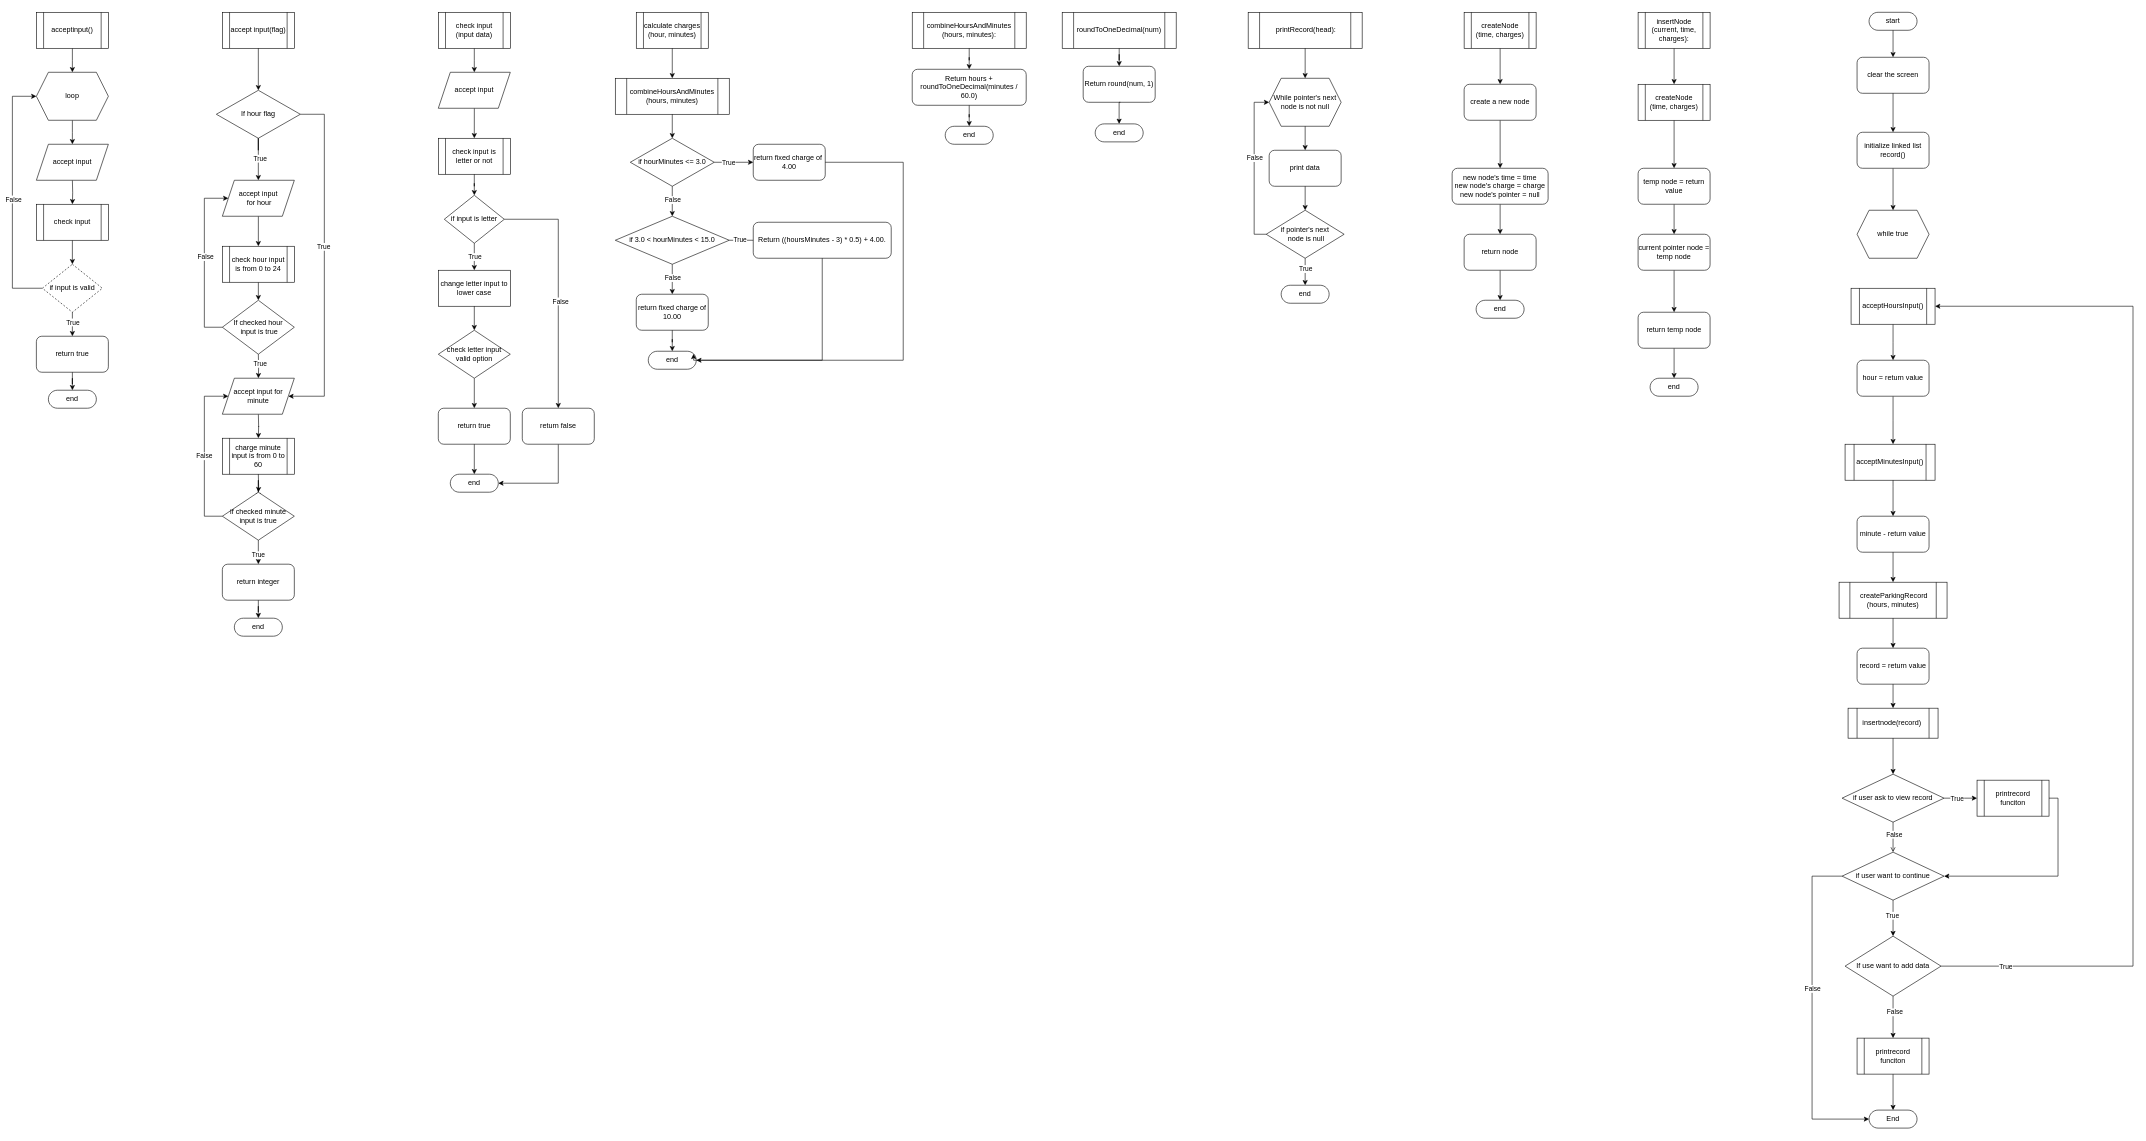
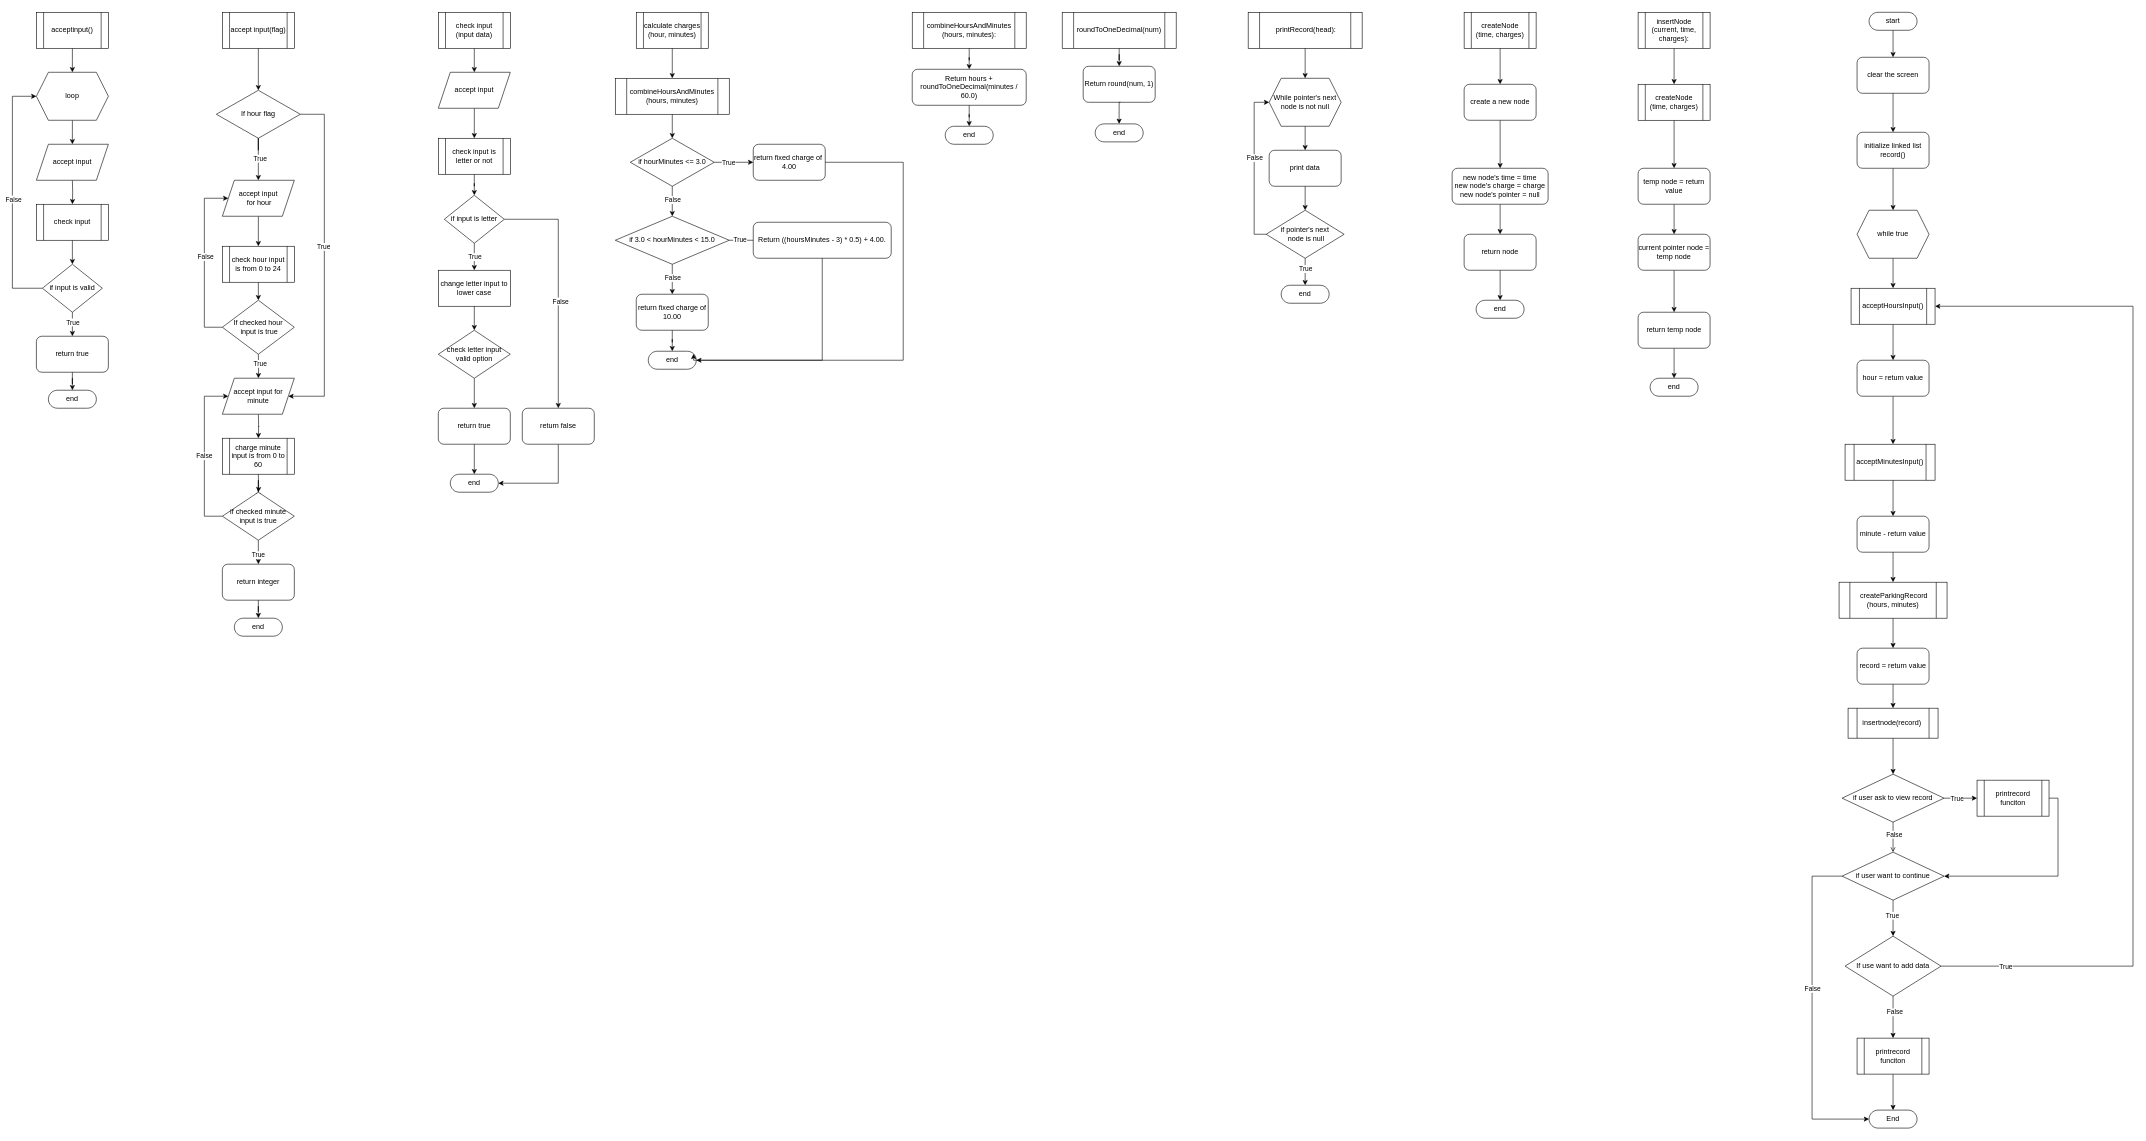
none -> (1893, 282)
(72, 288) -> (72, 288)
